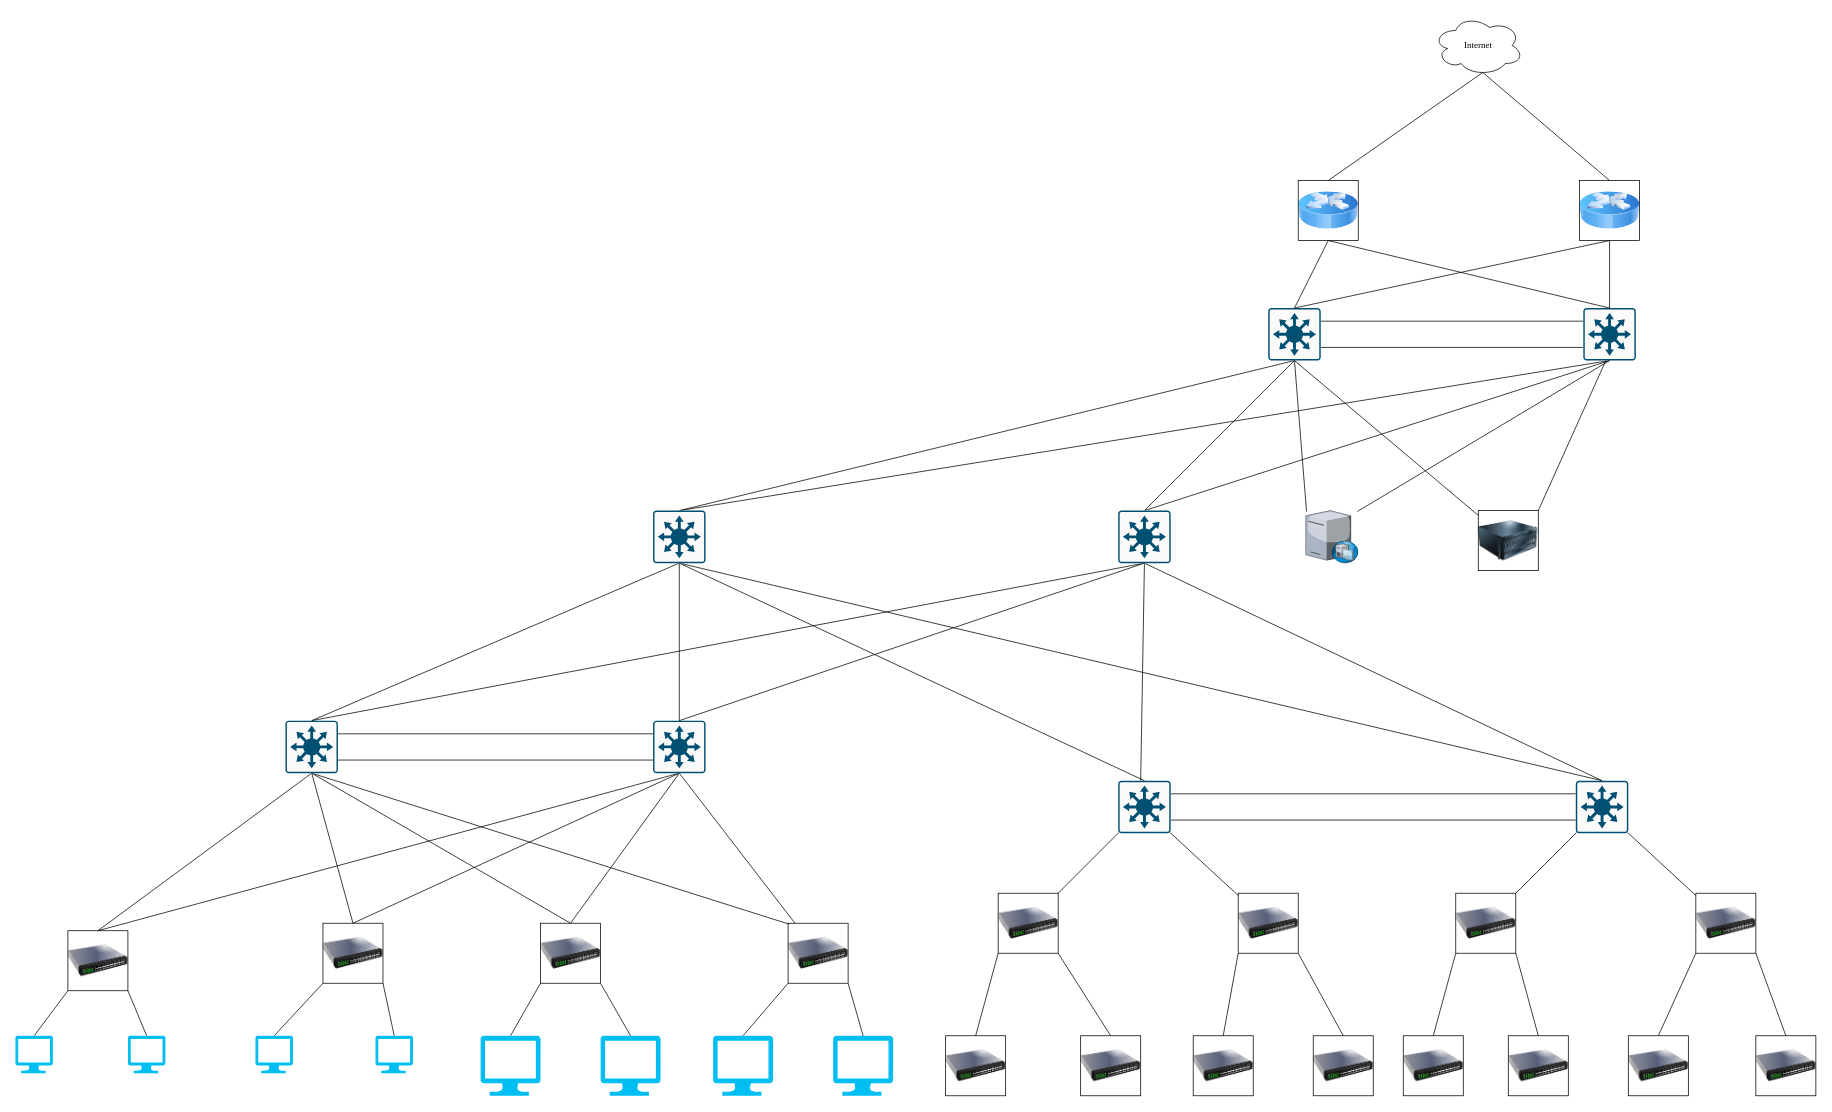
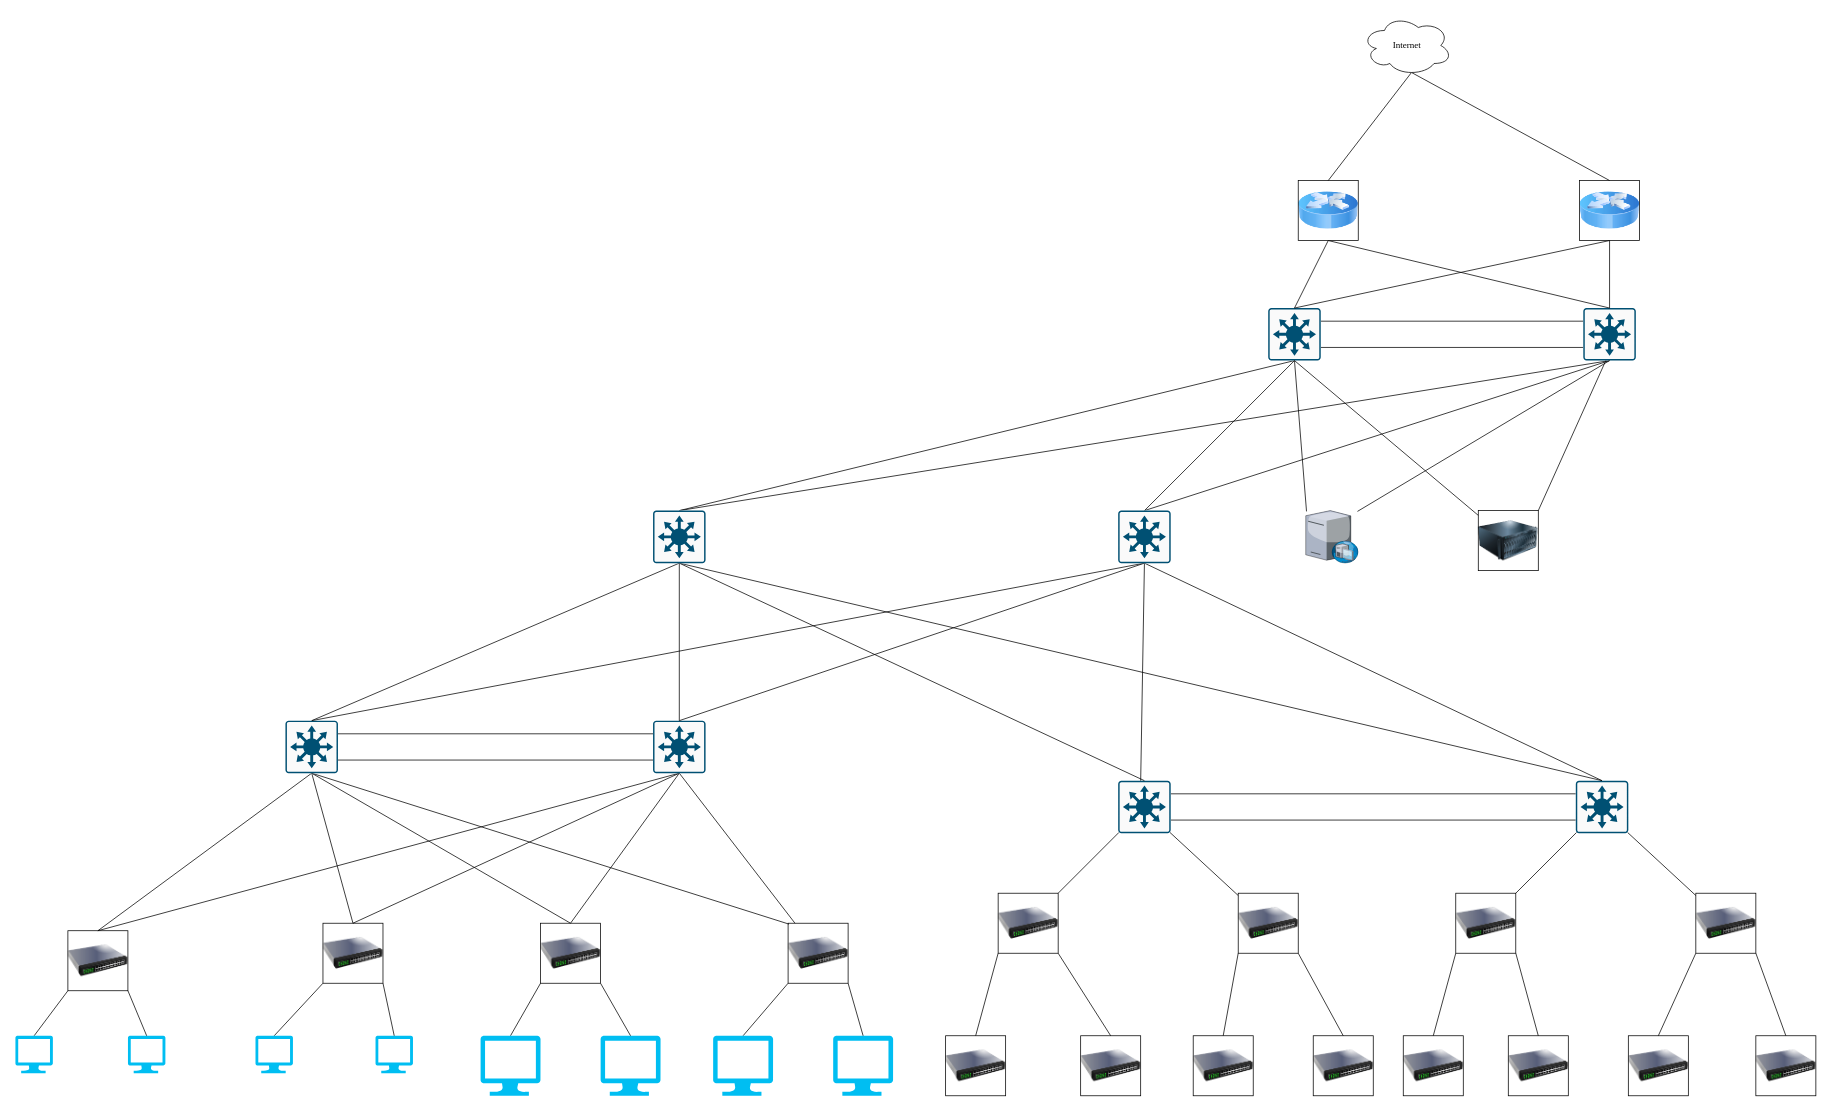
(1478, 45) -> (1407, 45)
